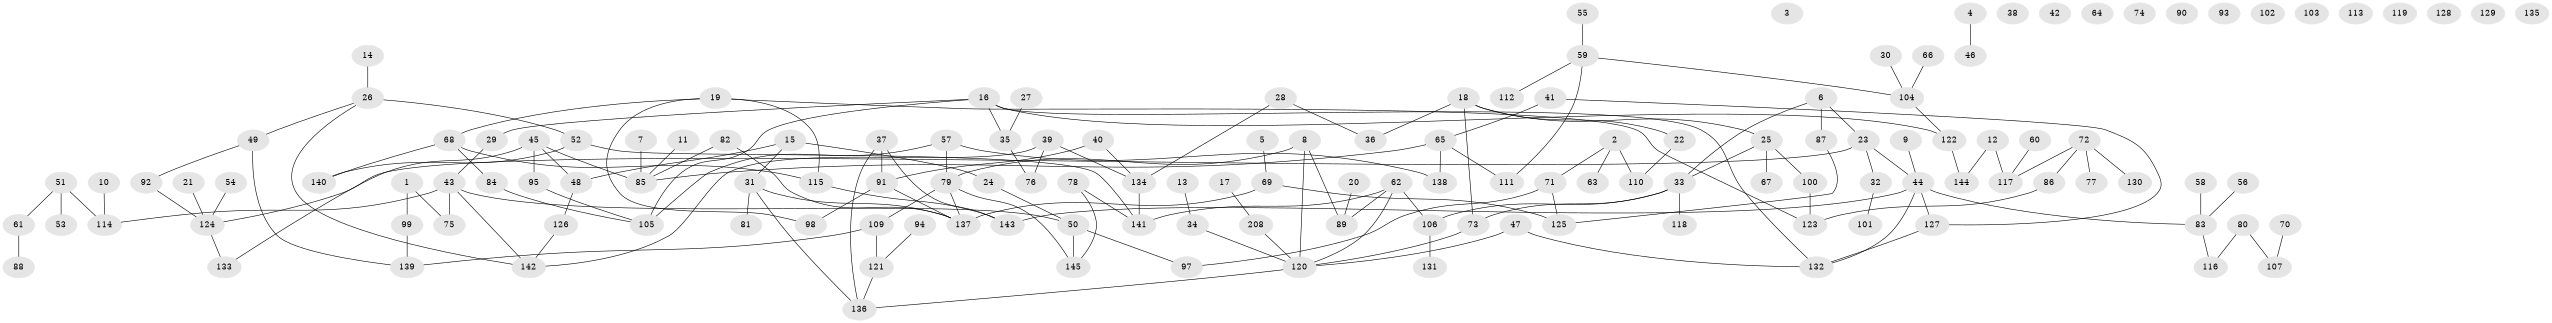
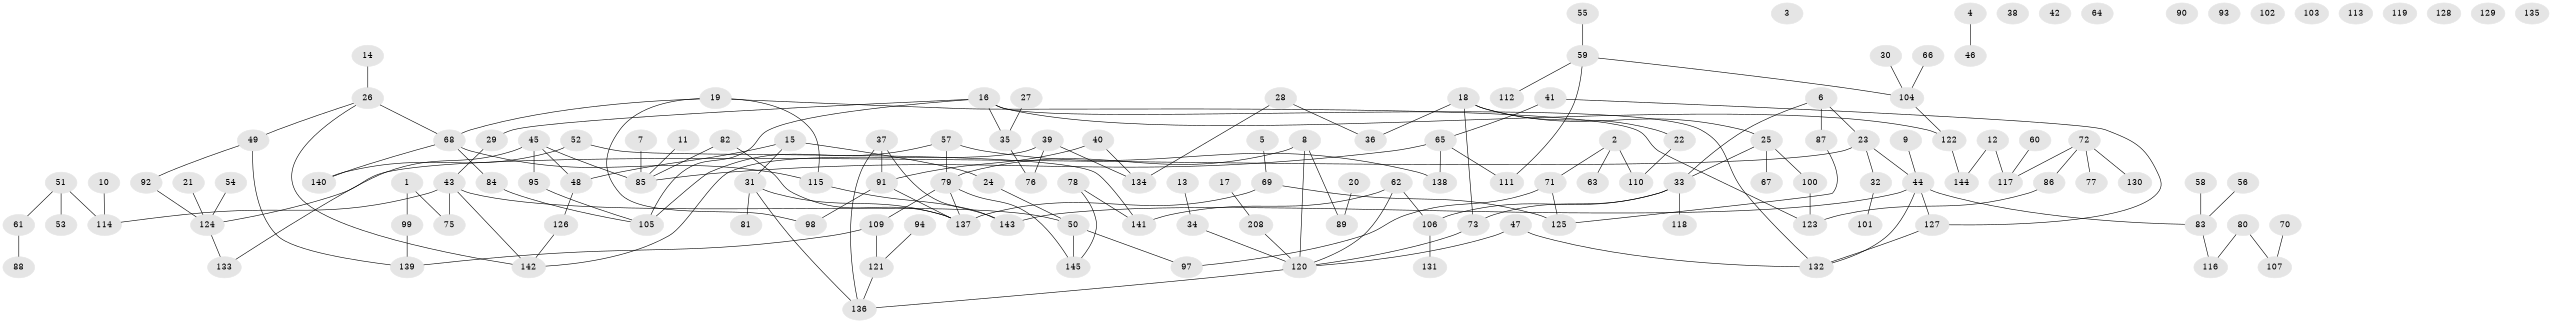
(2140, 14) -> none
(475, 111) -> (409, 119)
(1139, 201) -> none
(1369, 204) -> none
